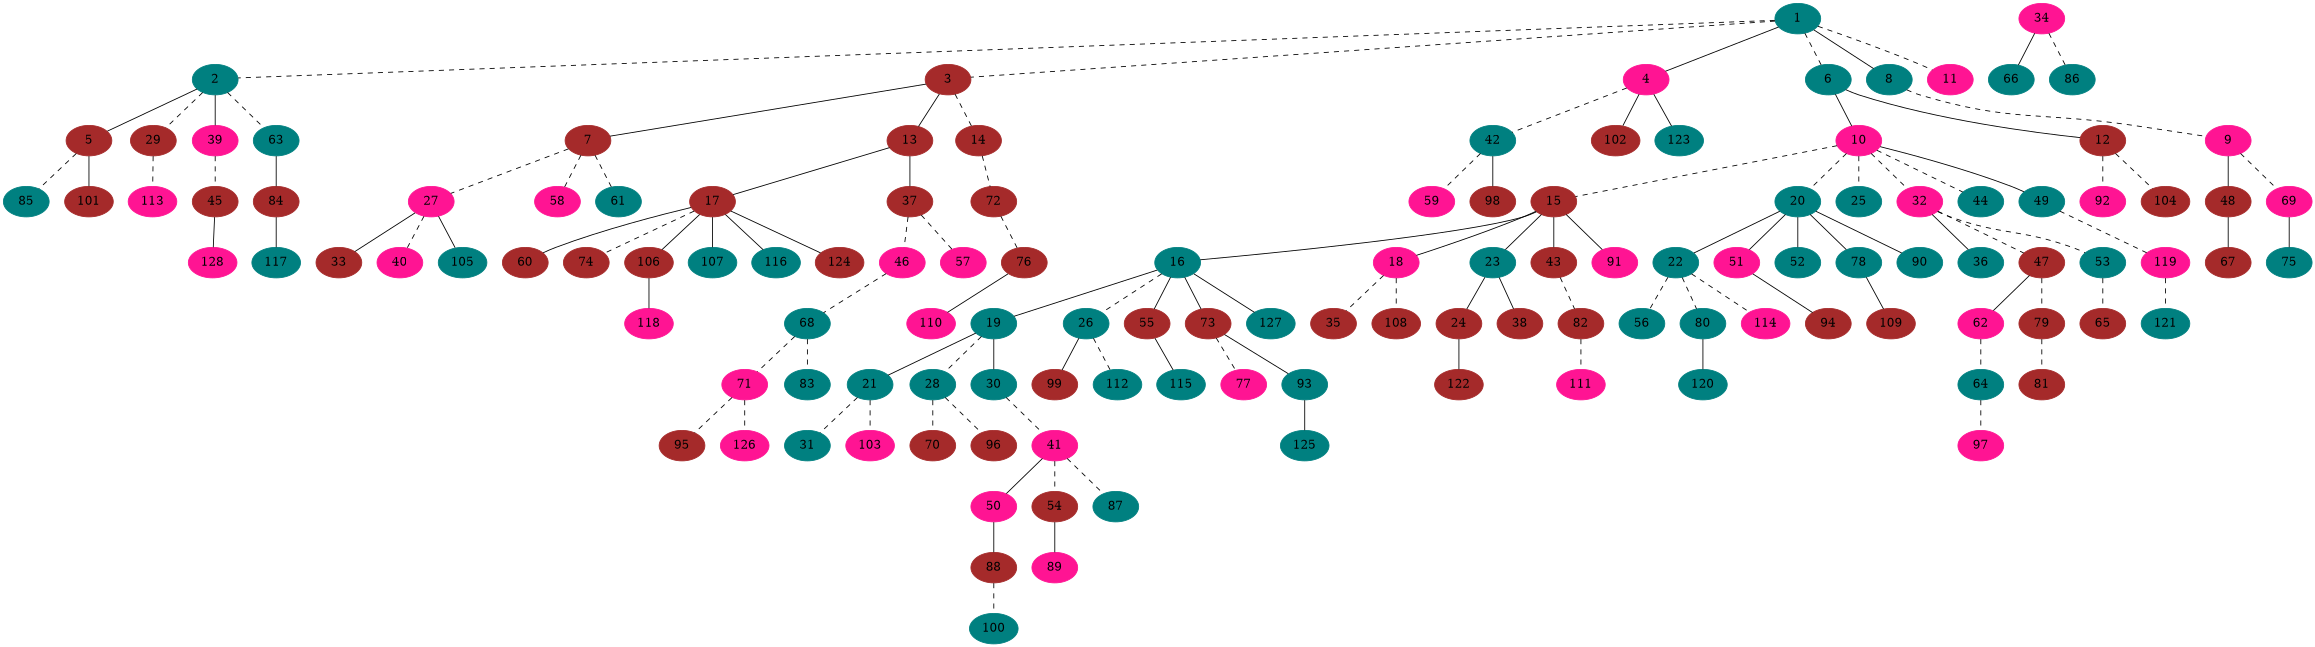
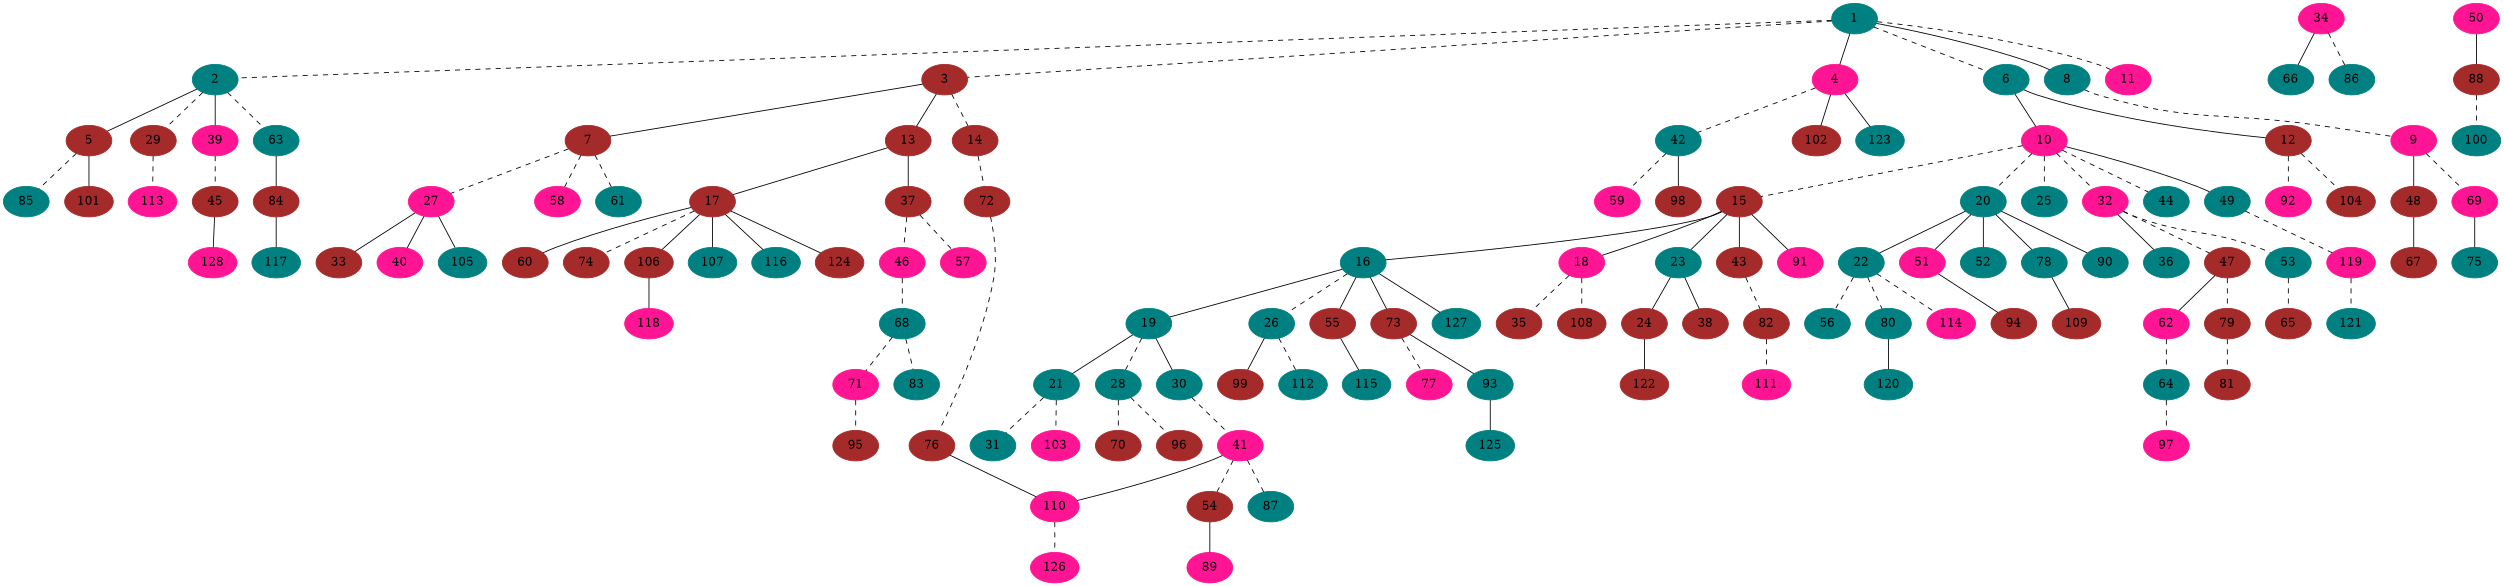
(416, 232) -> (416, 232)
(745, 415) -> (1055, 537)
(1024, 476) -> (1151, 481)
